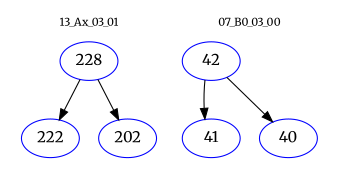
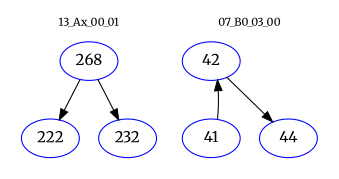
(89, 23) -> (89, 23)
(89, 61) -> (89, 61)
(204, 94) -> (218, 105)
(128, 138) -> (128, 138)
(288, 138) -> (288, 138)
